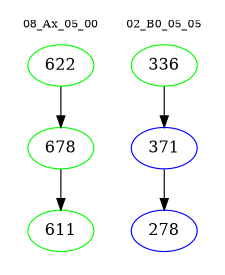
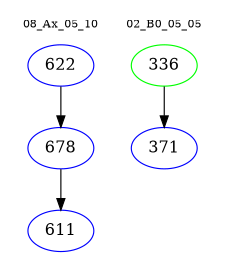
(61, 25) -> (61, 25)
(61, 65) -> (61, 65)
(61, 148) -> (61, 148)
(61, 231) -> (61, 231)
(164, 231) -> none
